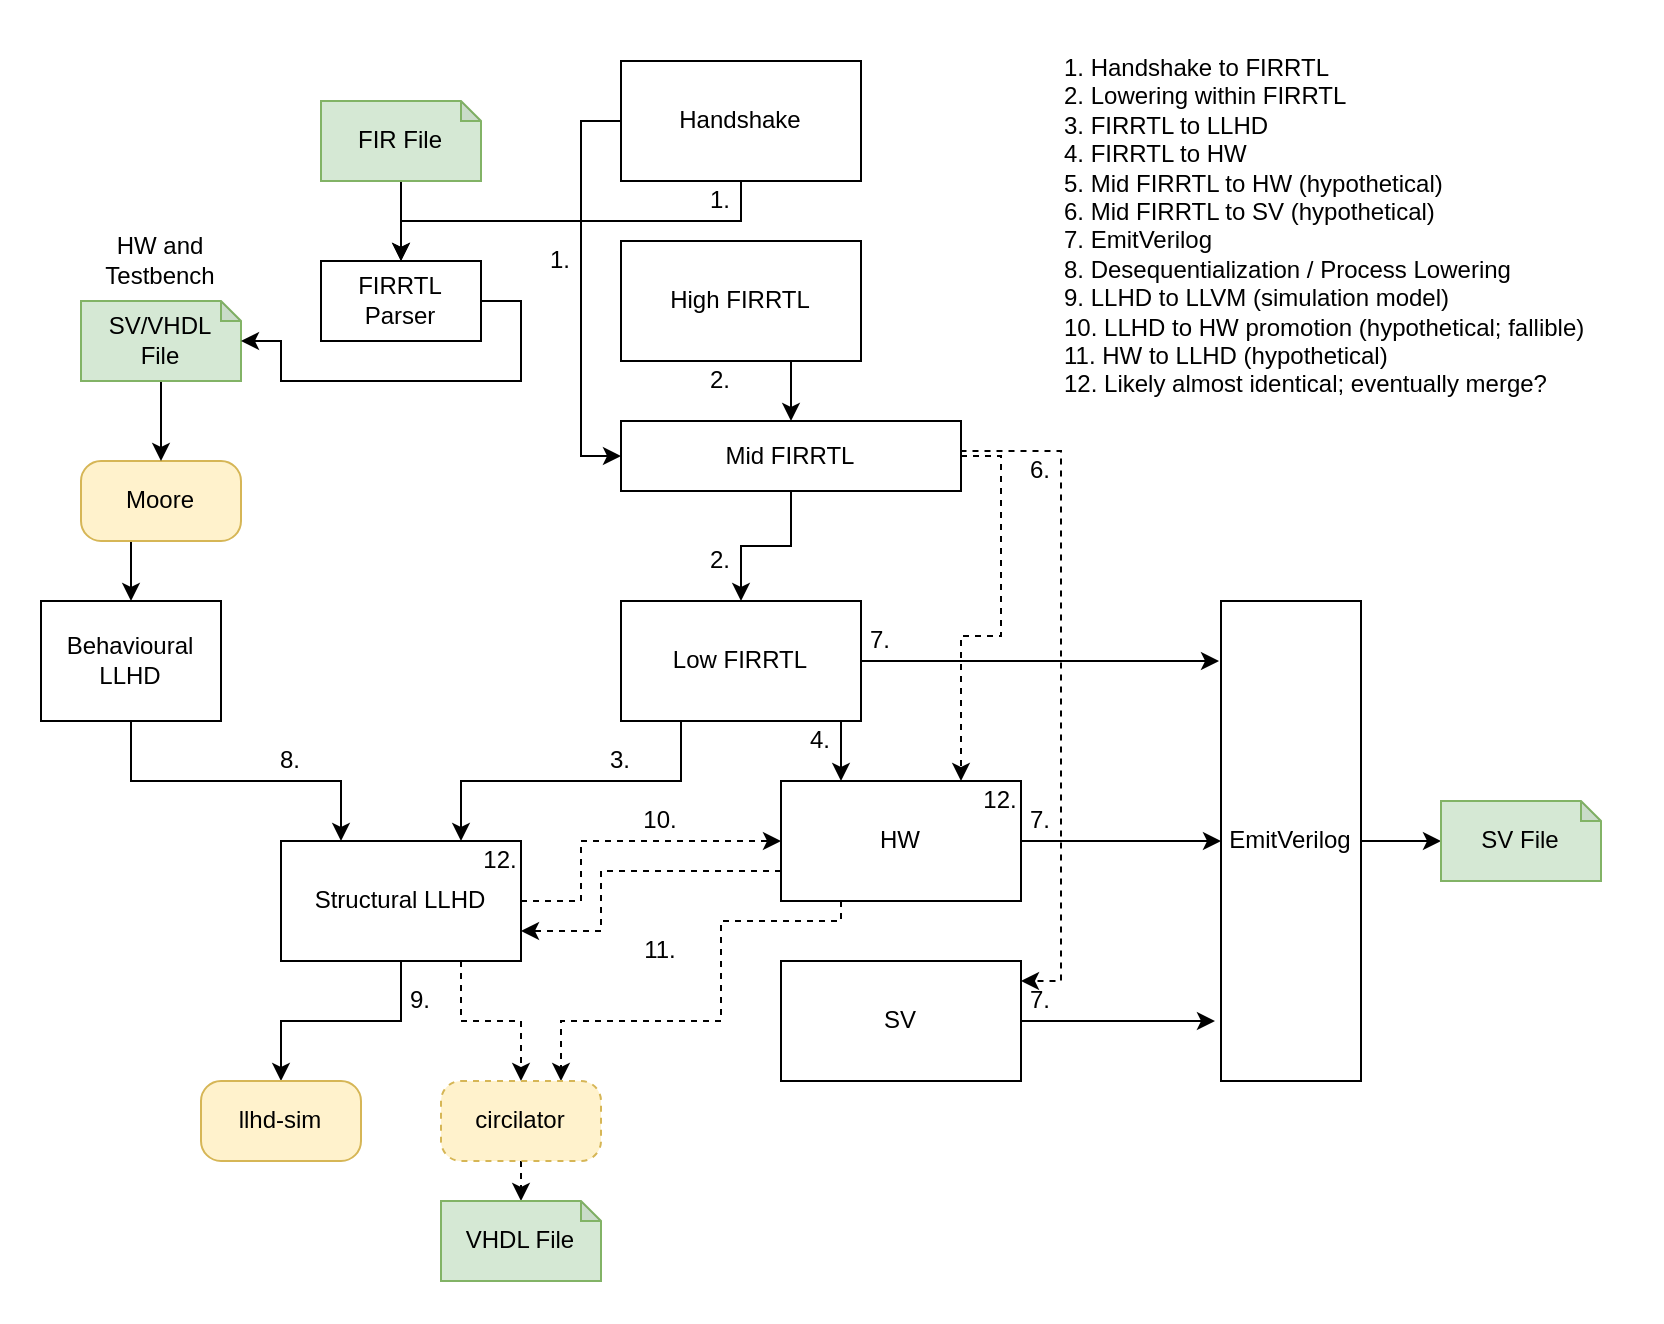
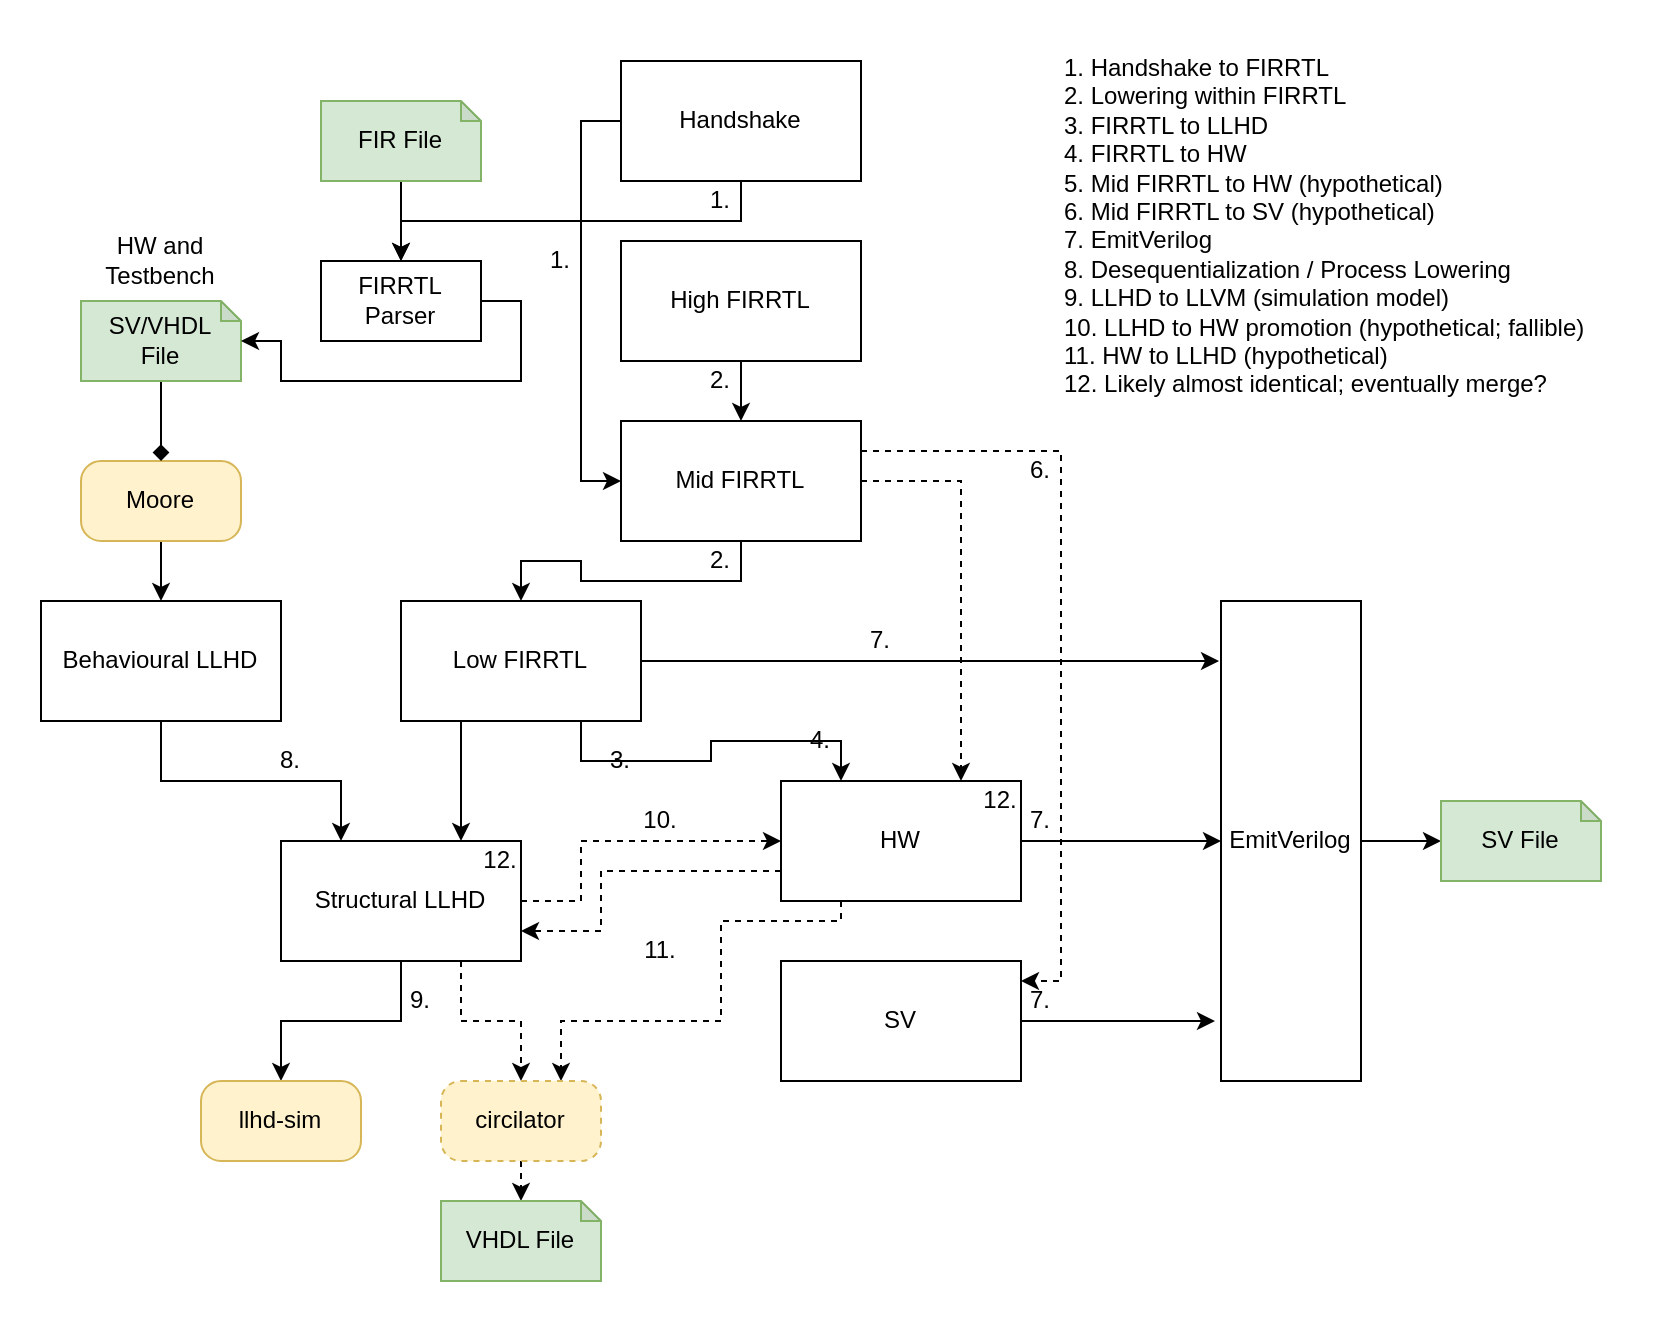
(161, 446) -> (161, 445)
(791, 456) -> (741, 481)
(131, 661) -> (161, 661)
(741, 661) -> (521, 661)
